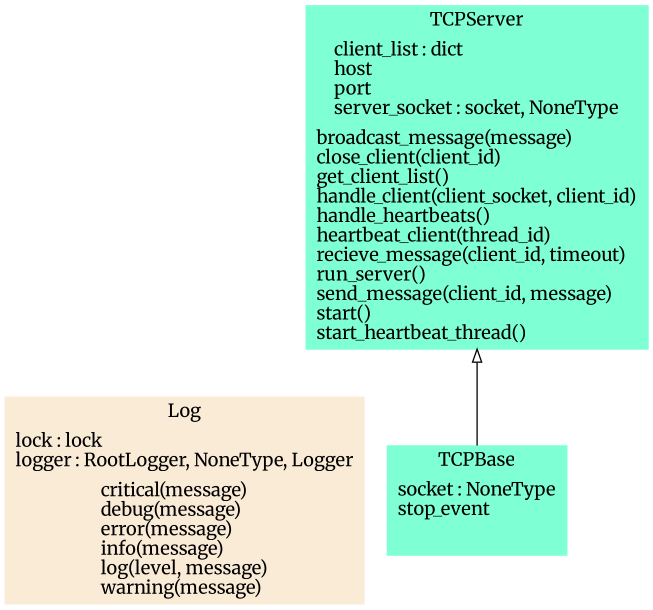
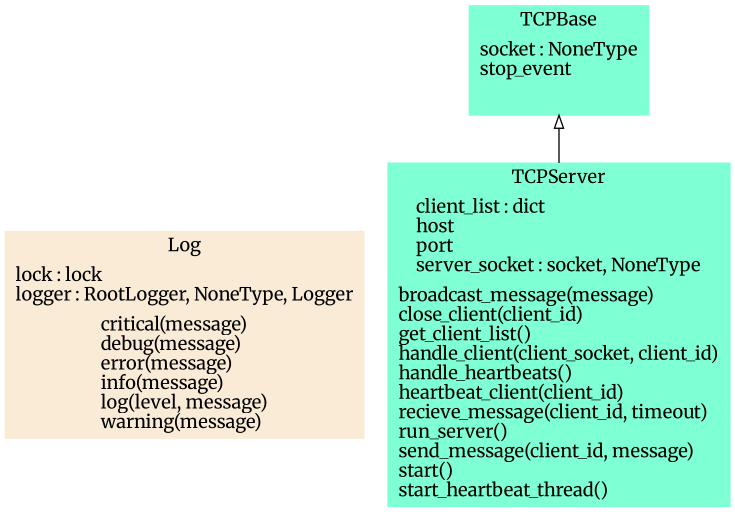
(434, 236) -> (512, 393)
(477, 404) -> (559, 146)
